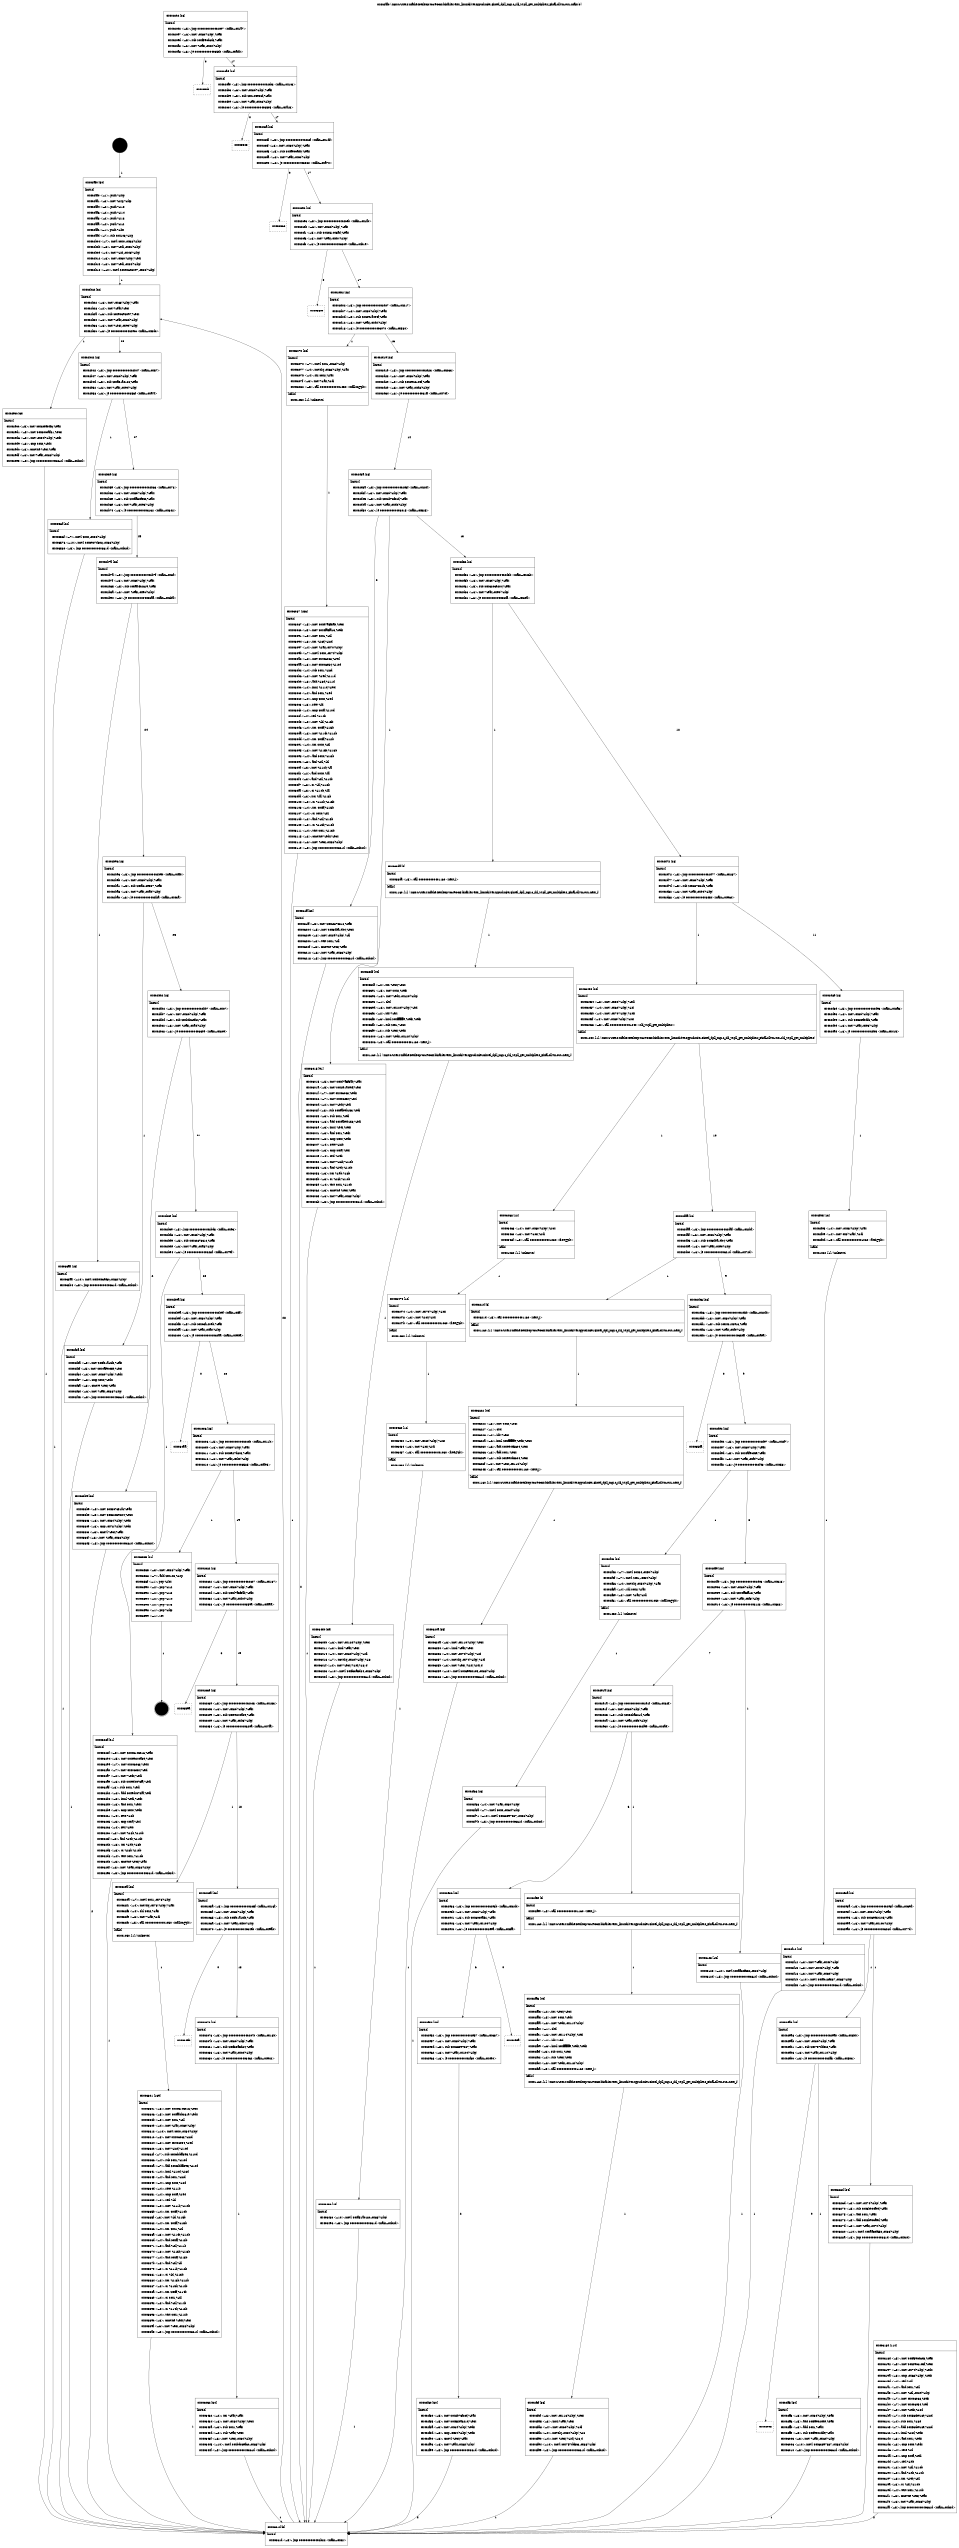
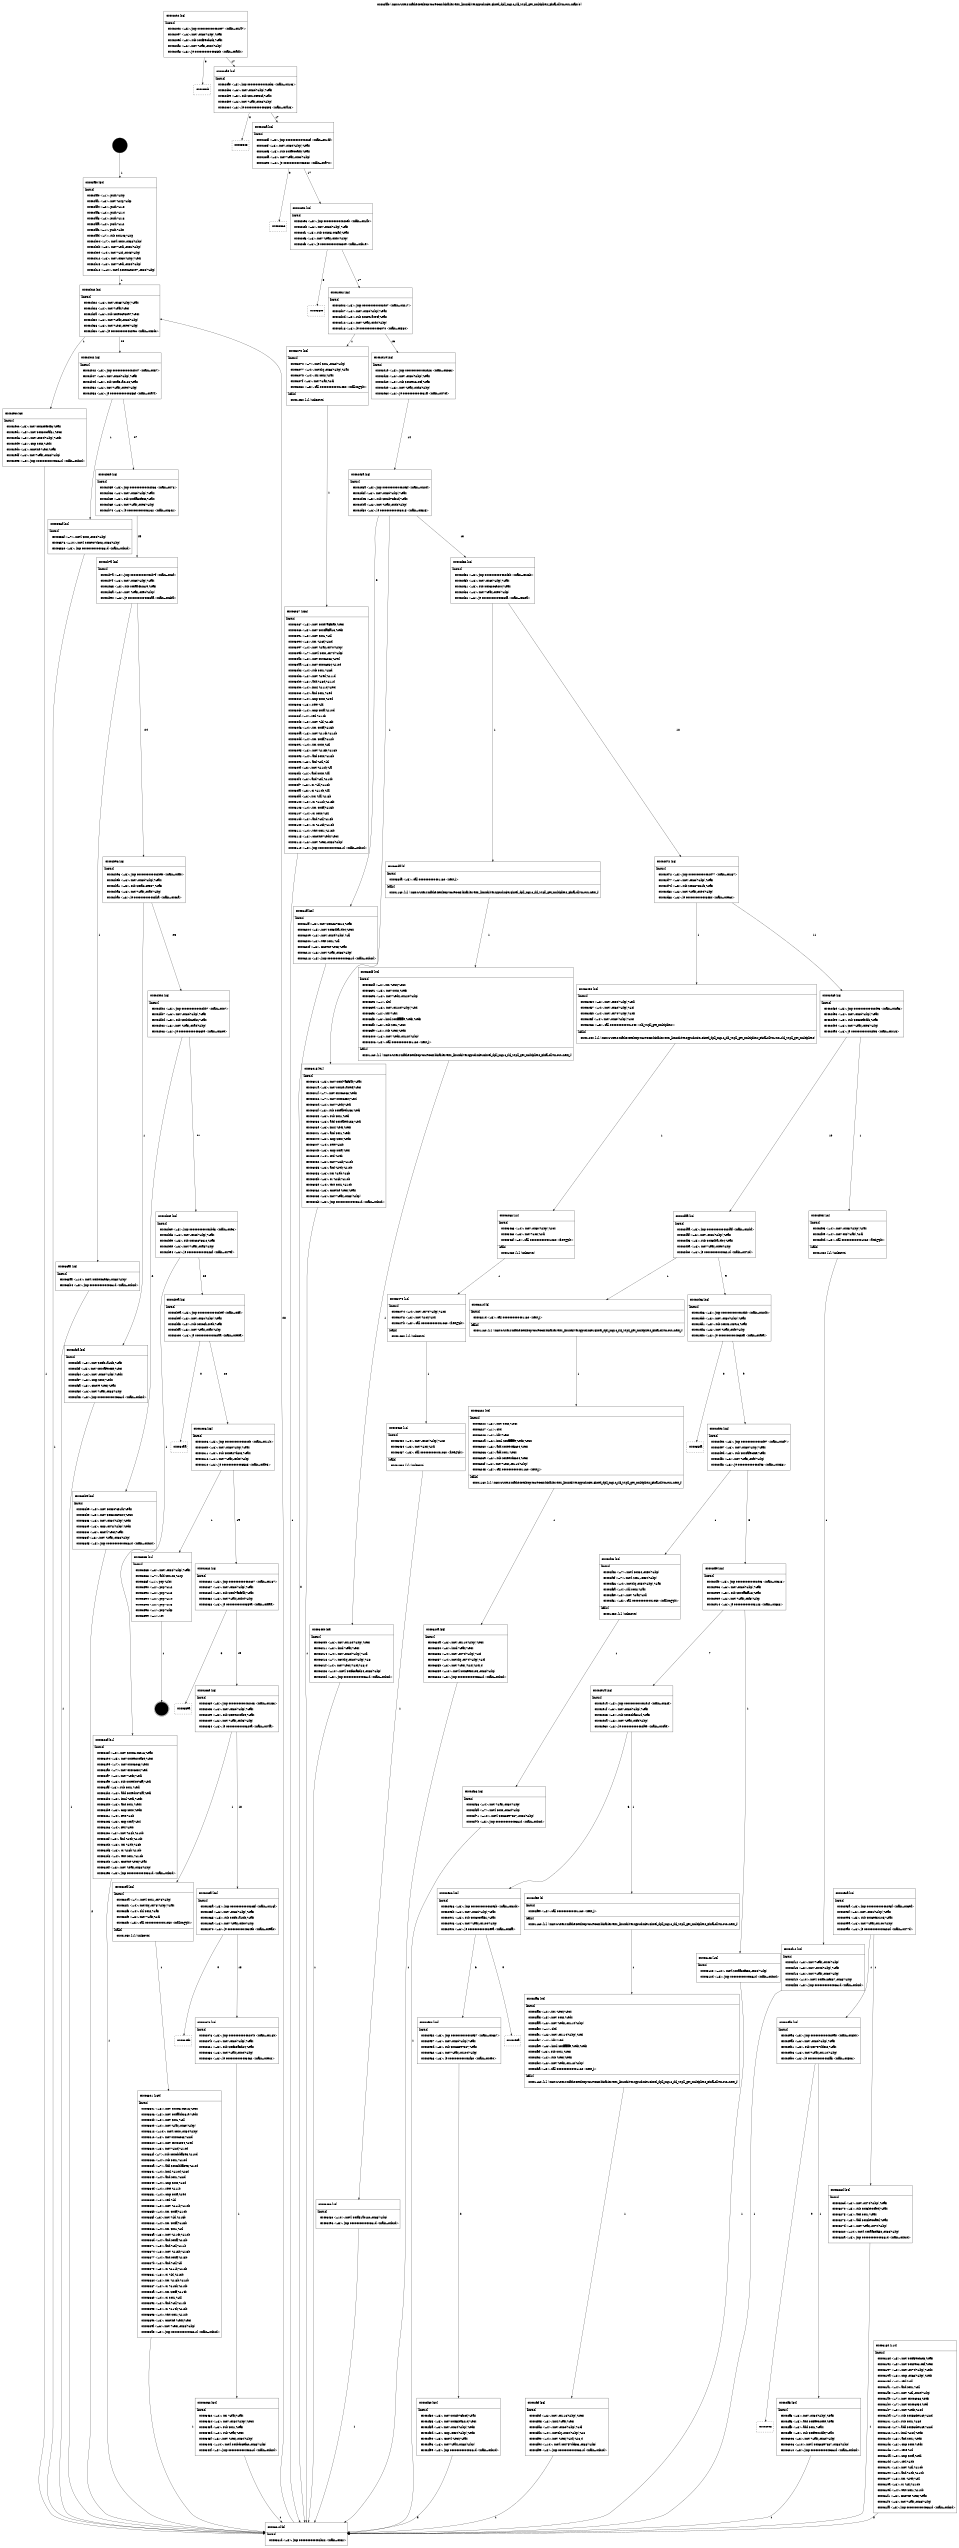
(706, 1127) -> (789, 1124)
